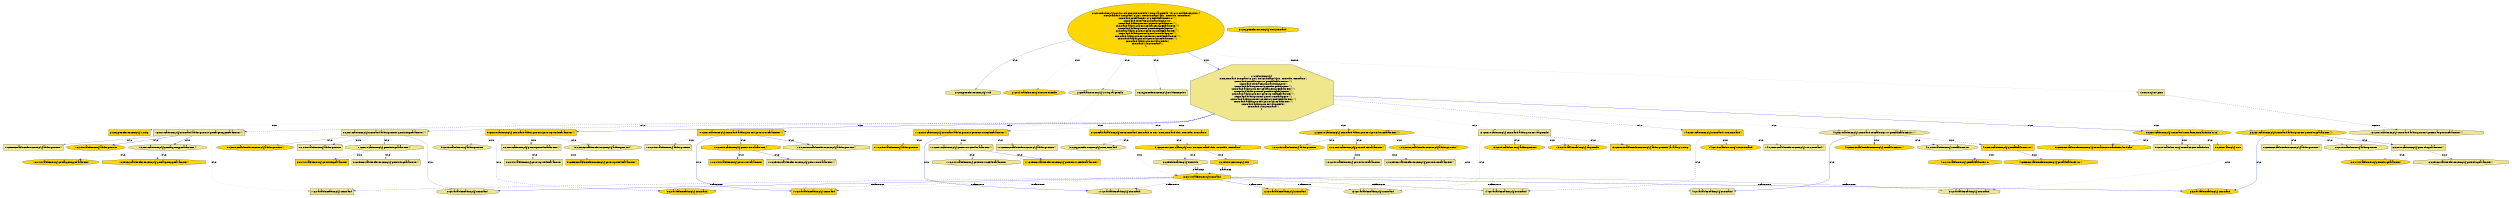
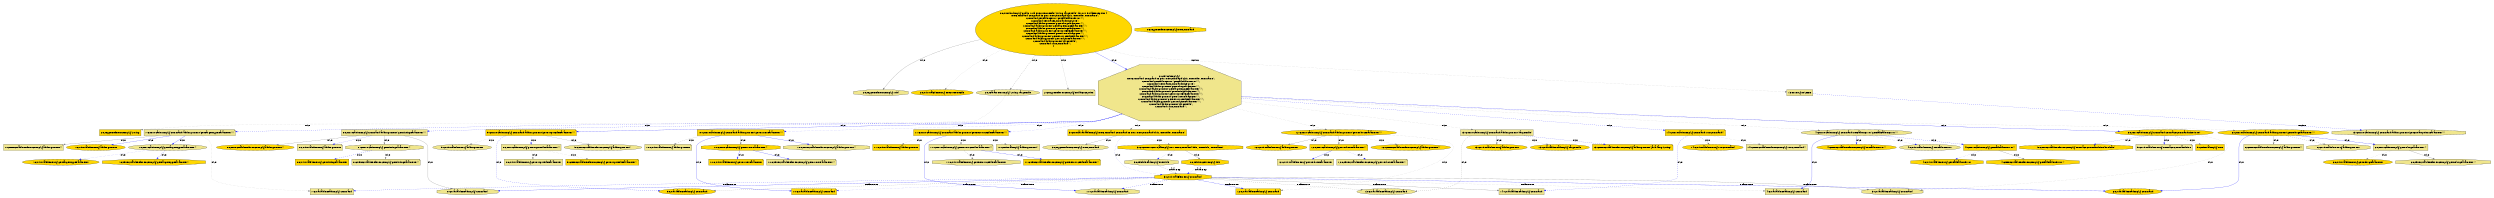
(1027, 147) -> (1018, 147)
